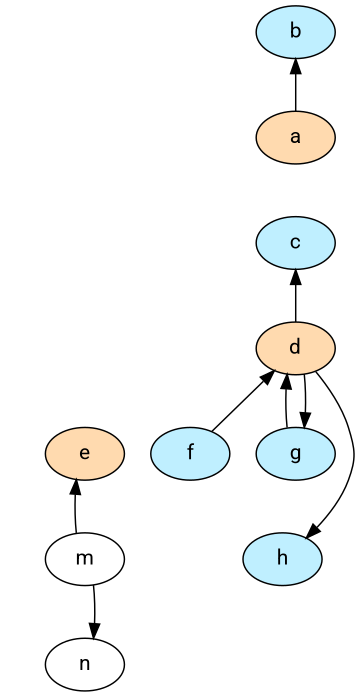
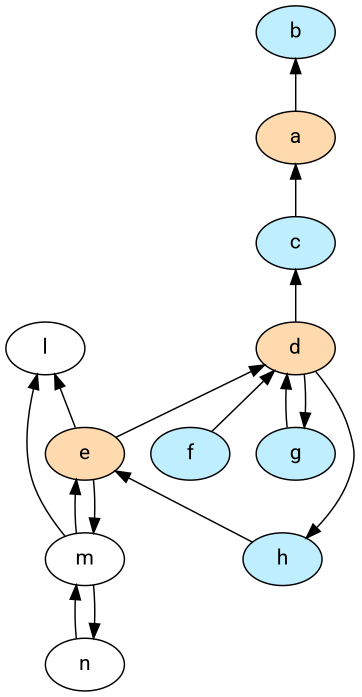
none -> (296, 198)
none -> (45, 348)
none -> (184, 404)
none -> (95, 499)
none -> (190, 510)
none -> (75, 619)
